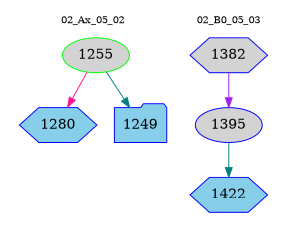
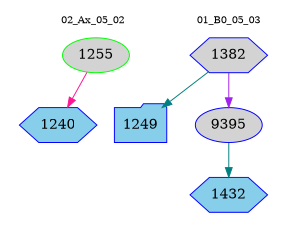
(229, 21) -> (229, 21)
(115, 86) -> (189, 87)
(58, 125) -> (58, 125)
(229, 125) -> (229, 125)
(229, 195) -> (229, 195)
